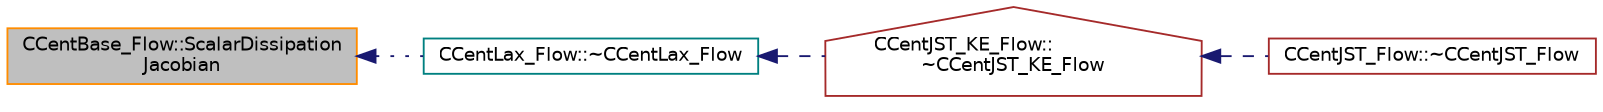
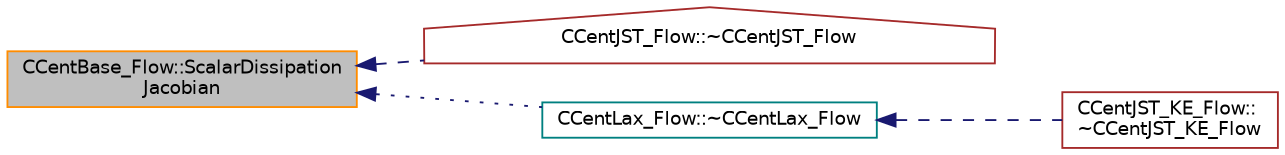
(1014, 56) -> (1170, 120)
(1244, 56) -> (400, 62)
(1432, 56) -> (710, 38)
